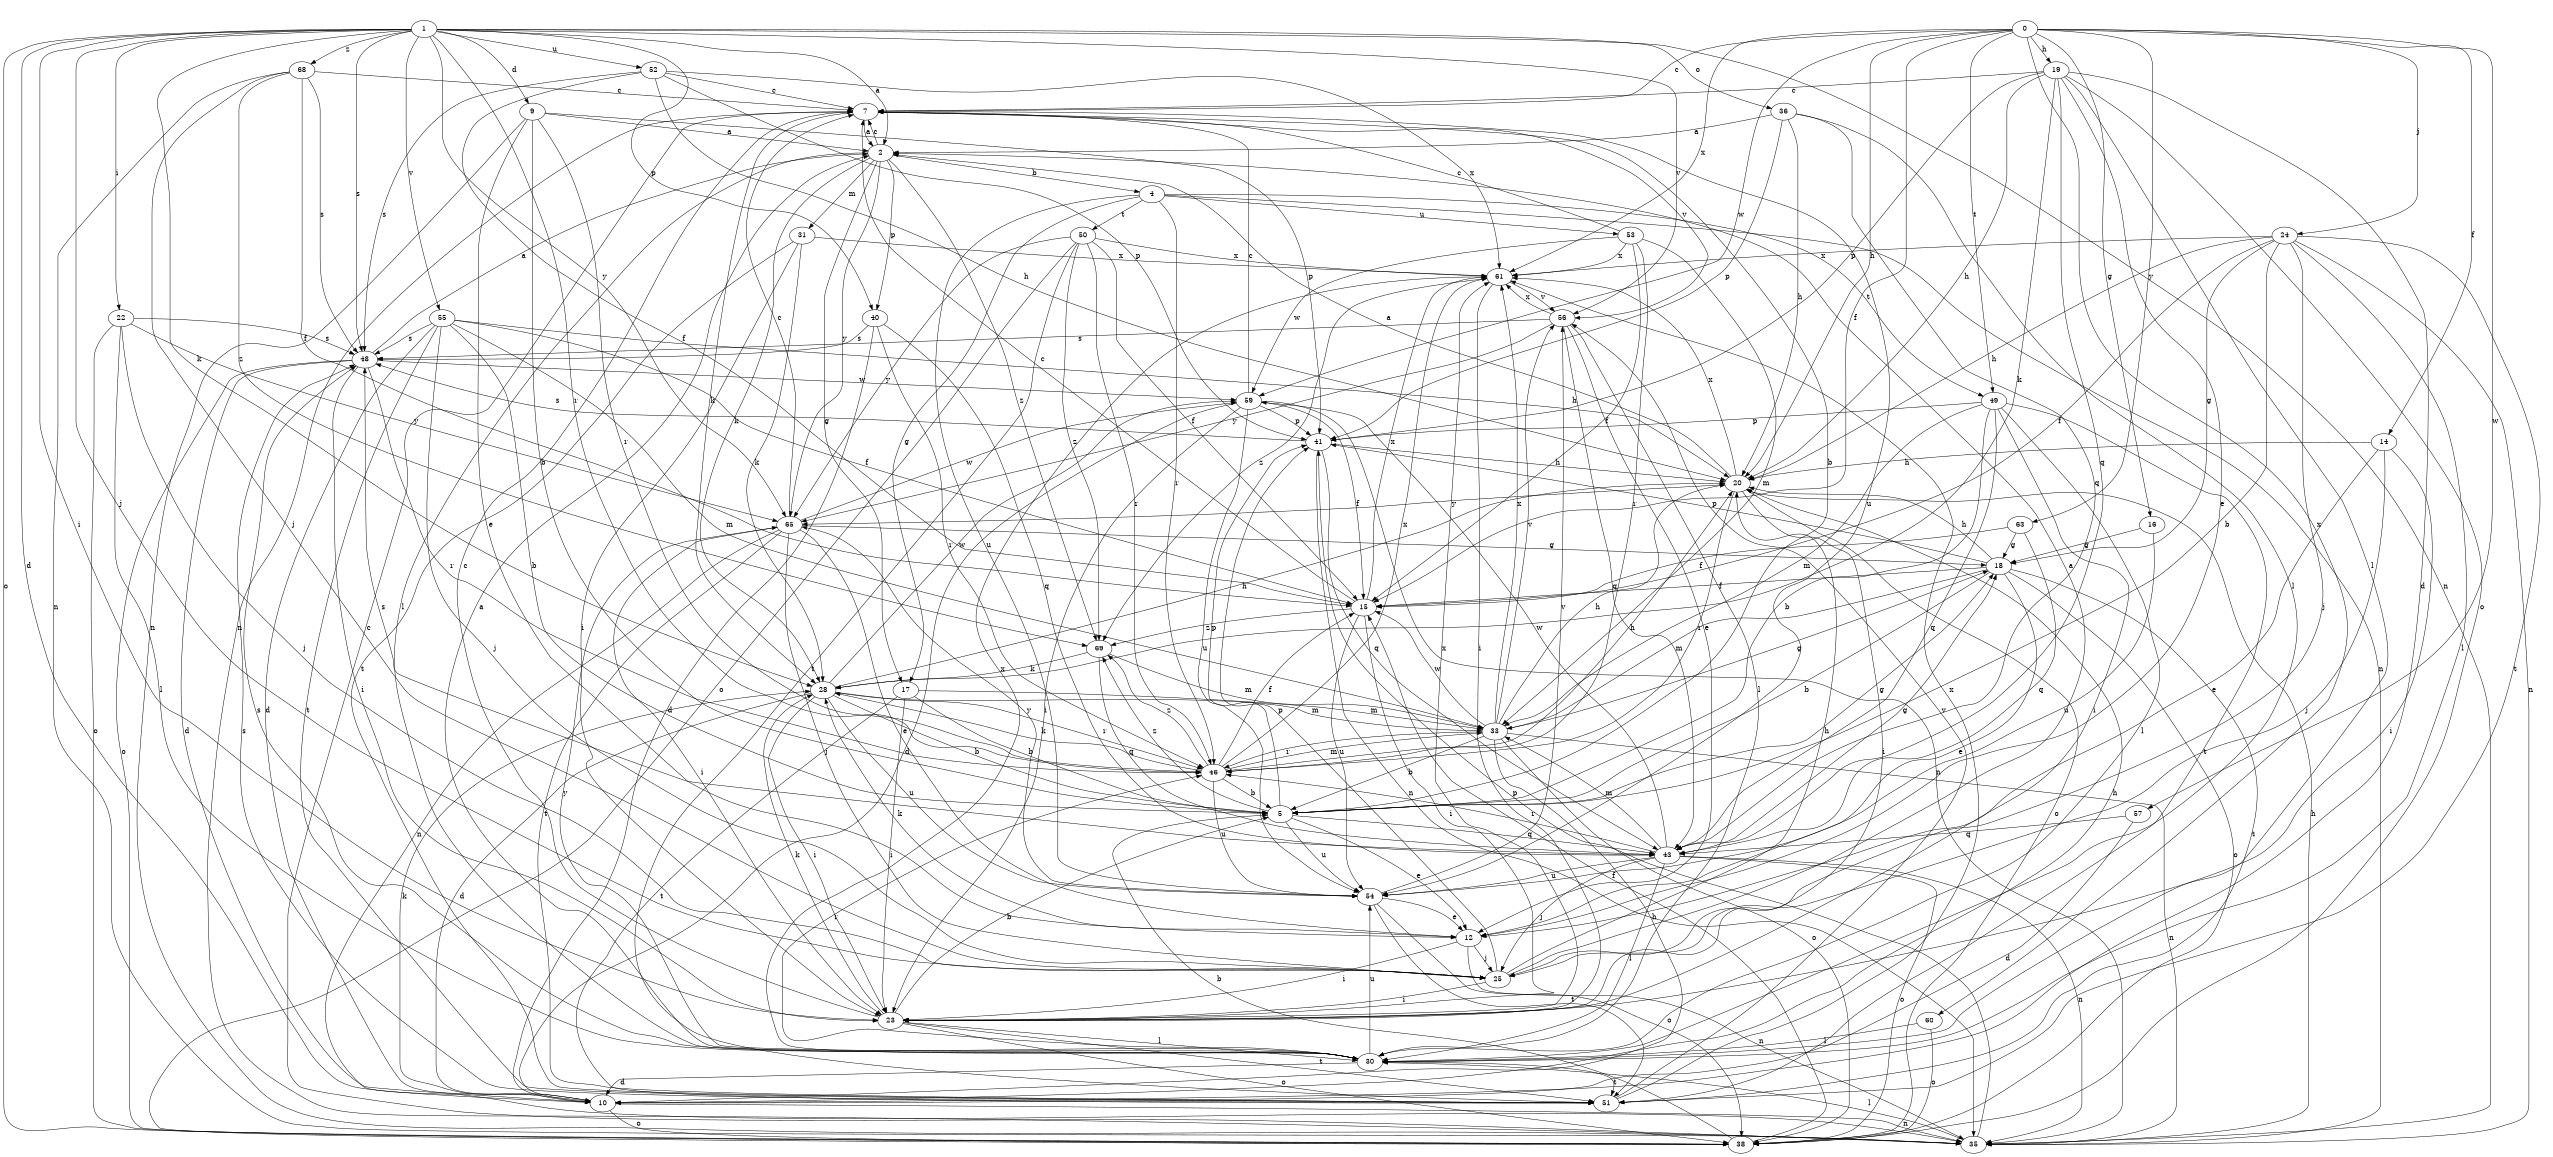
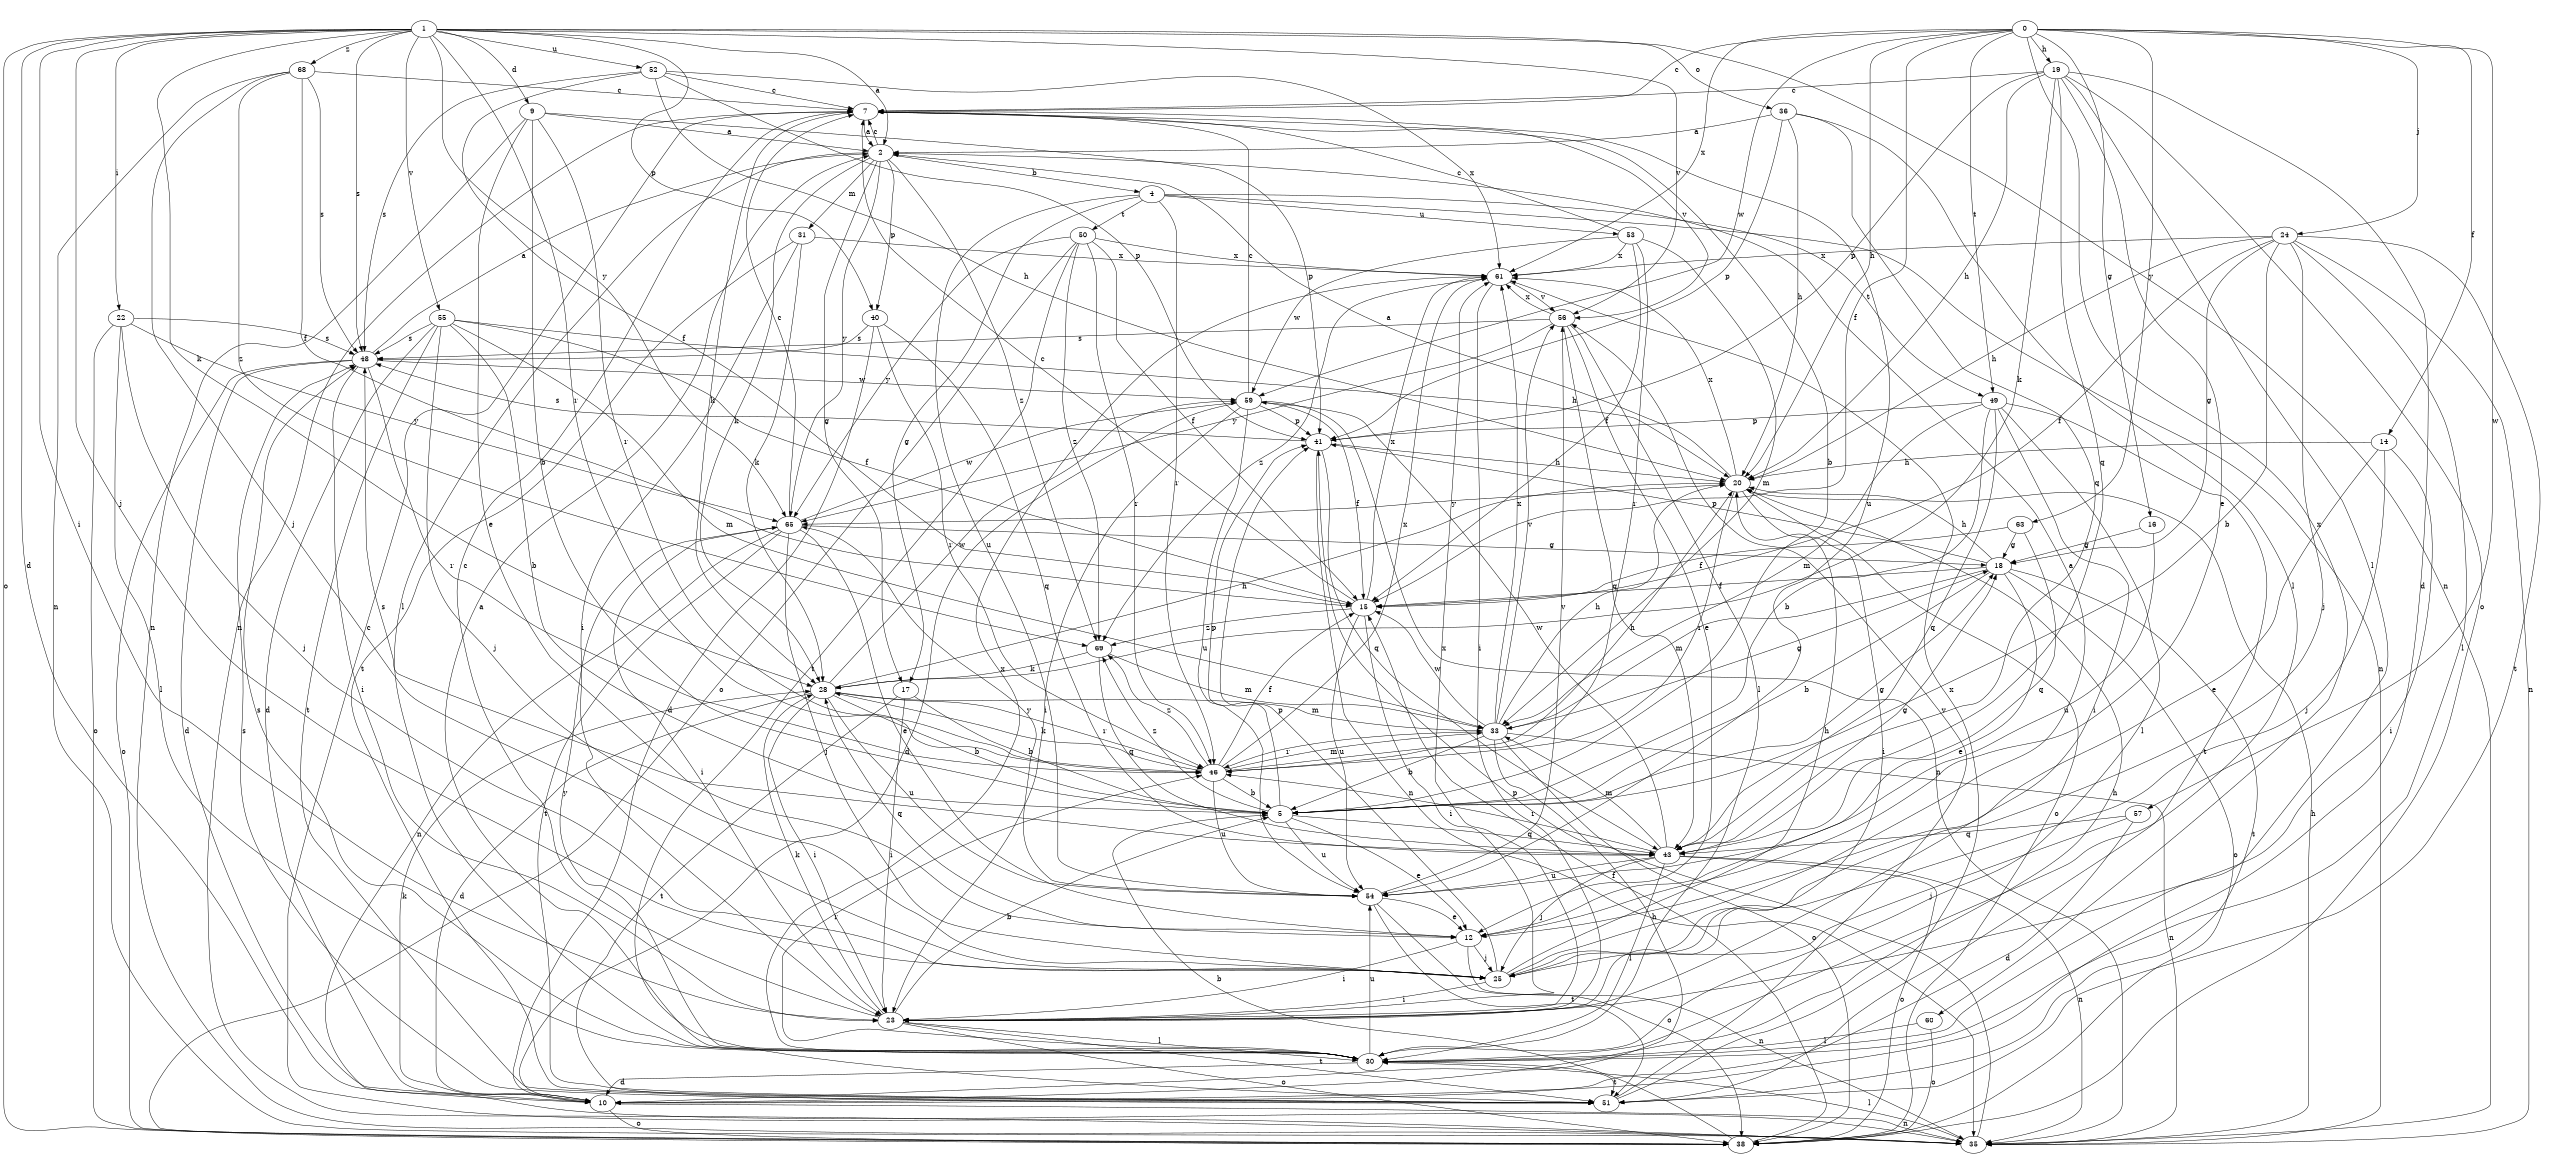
(1143, 696) -> none
(900, 814) -> (900, 814)
none -> (1826, 930)
